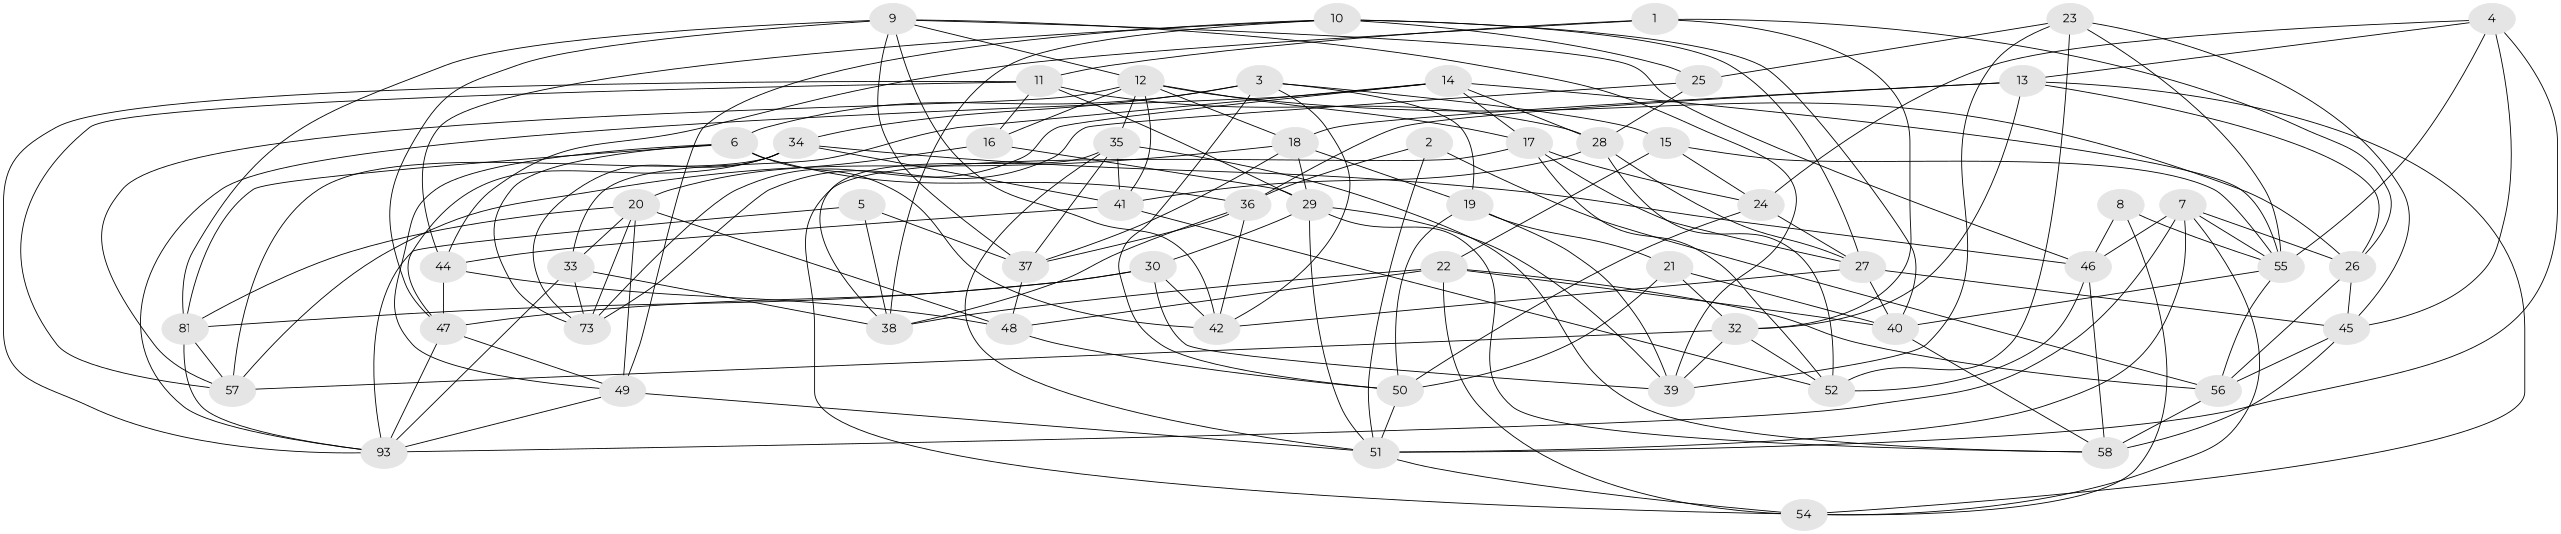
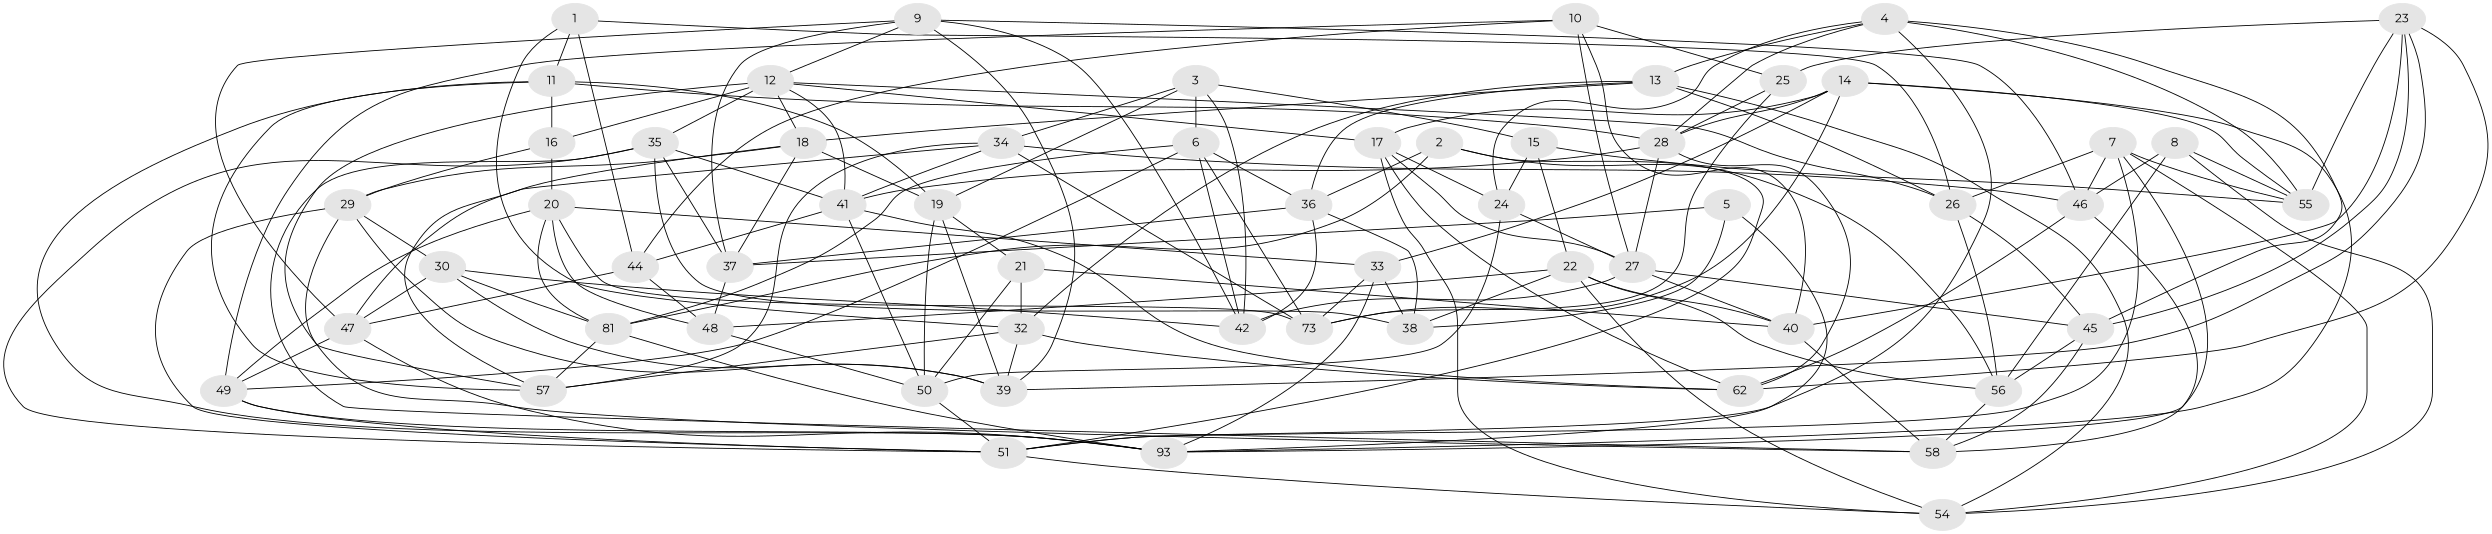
(1049, 51) -> none
(465, 60) -> (935, 260)
none -> (1760, 61)
(1176, 140) -> (762, 104)
(1123, 287) -> (879, 286)
(2063, 302) -> (2176, 259)
(2241, 326) -> (2087, 267)
(1832, 391) -> (1740, 391)
